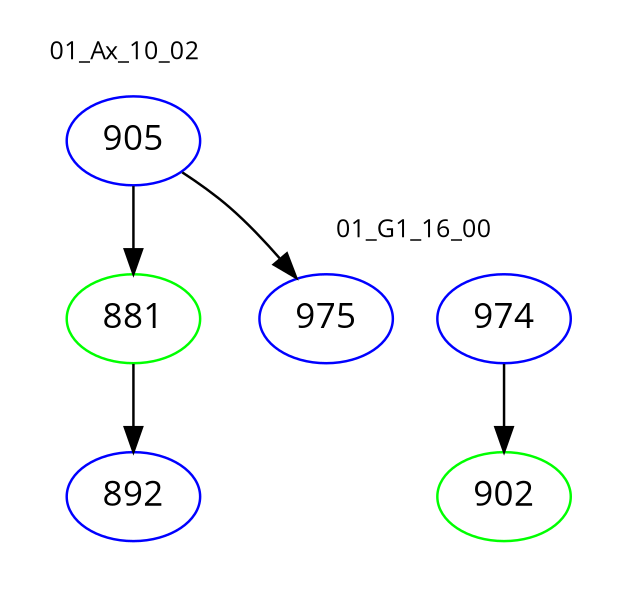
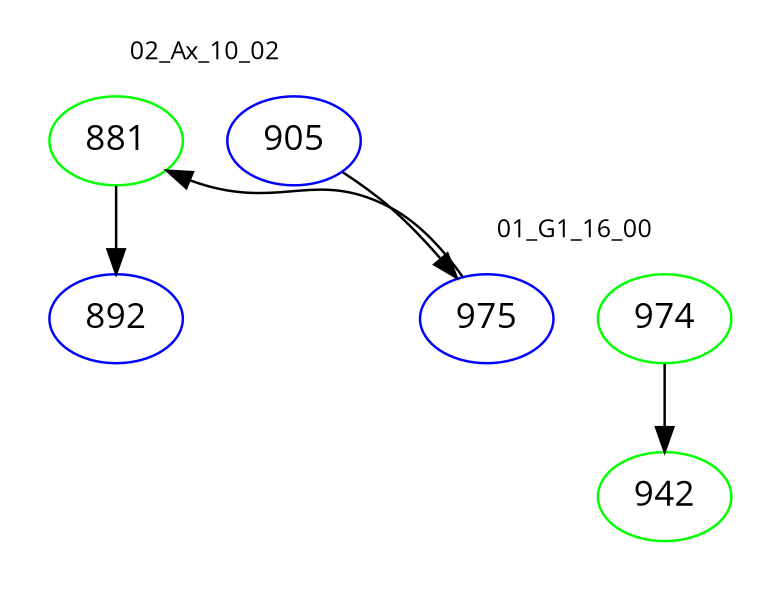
(125, 53) -> (205, 53)
(133, 218) -> (341, 191)
(504, 319) -> (665, 319)
(504, 497) -> (665, 497)
